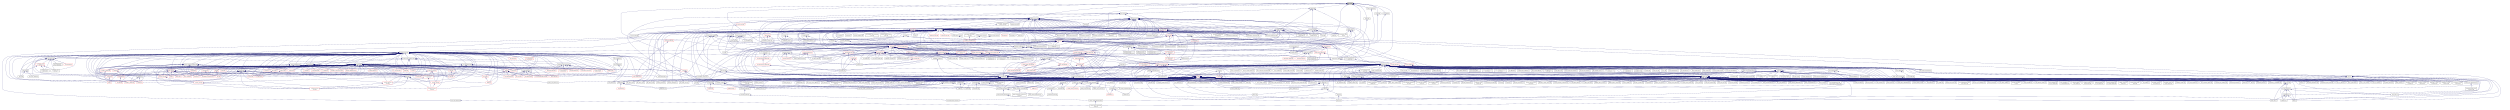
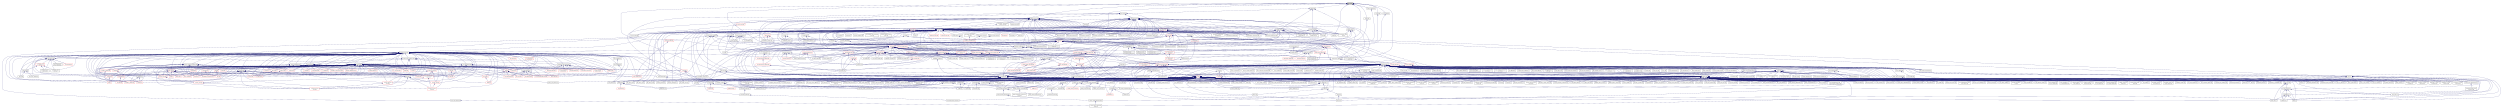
none -> (775, 83)
